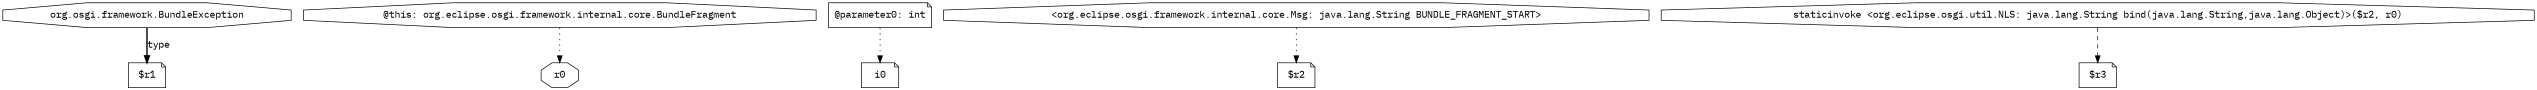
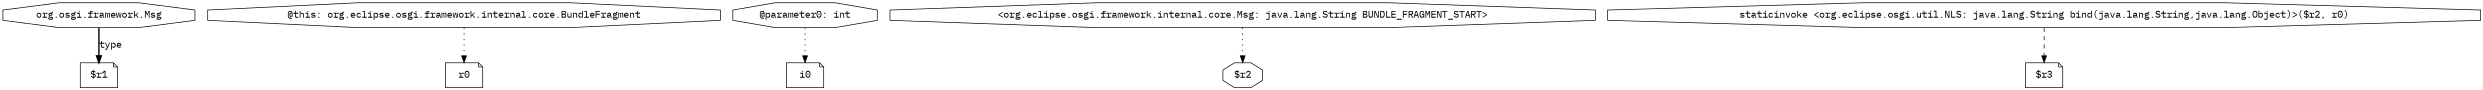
(147, 15) -> (99, 15)
(880, 15) -> (805, 15)
(560, 75) -> (464, 75)
(1296, 75) -> (1243, 75)
